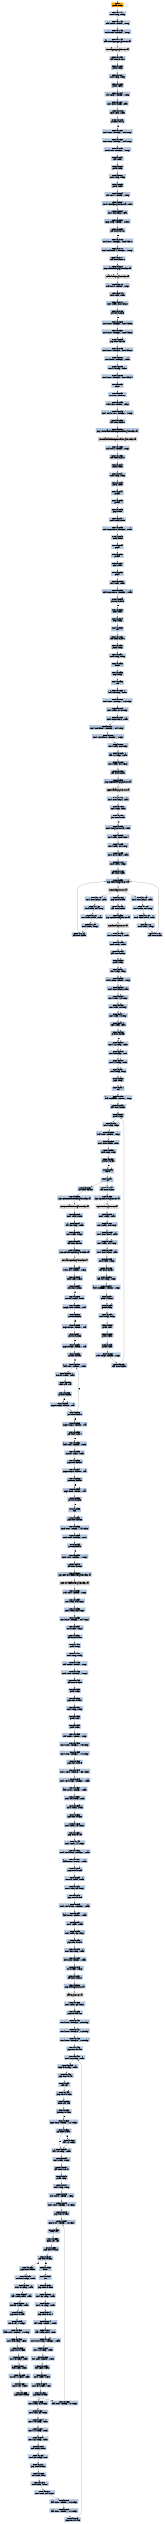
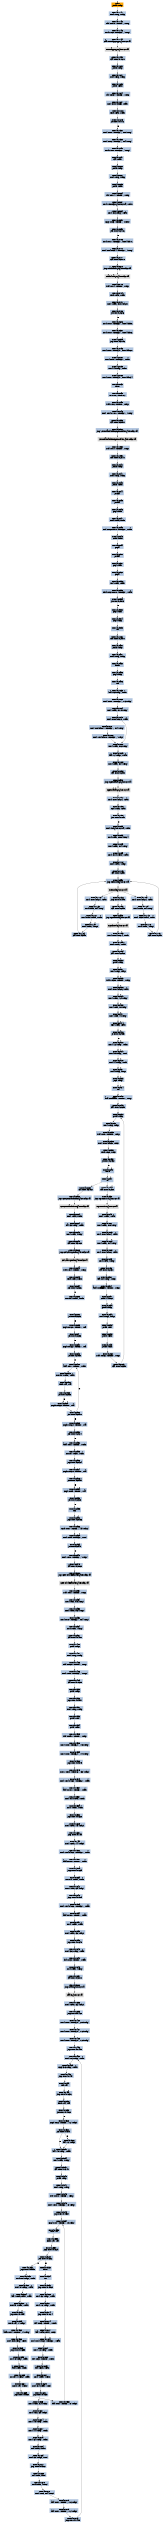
(113, 723) -> (126, 731)
(75, 1307) -> none
